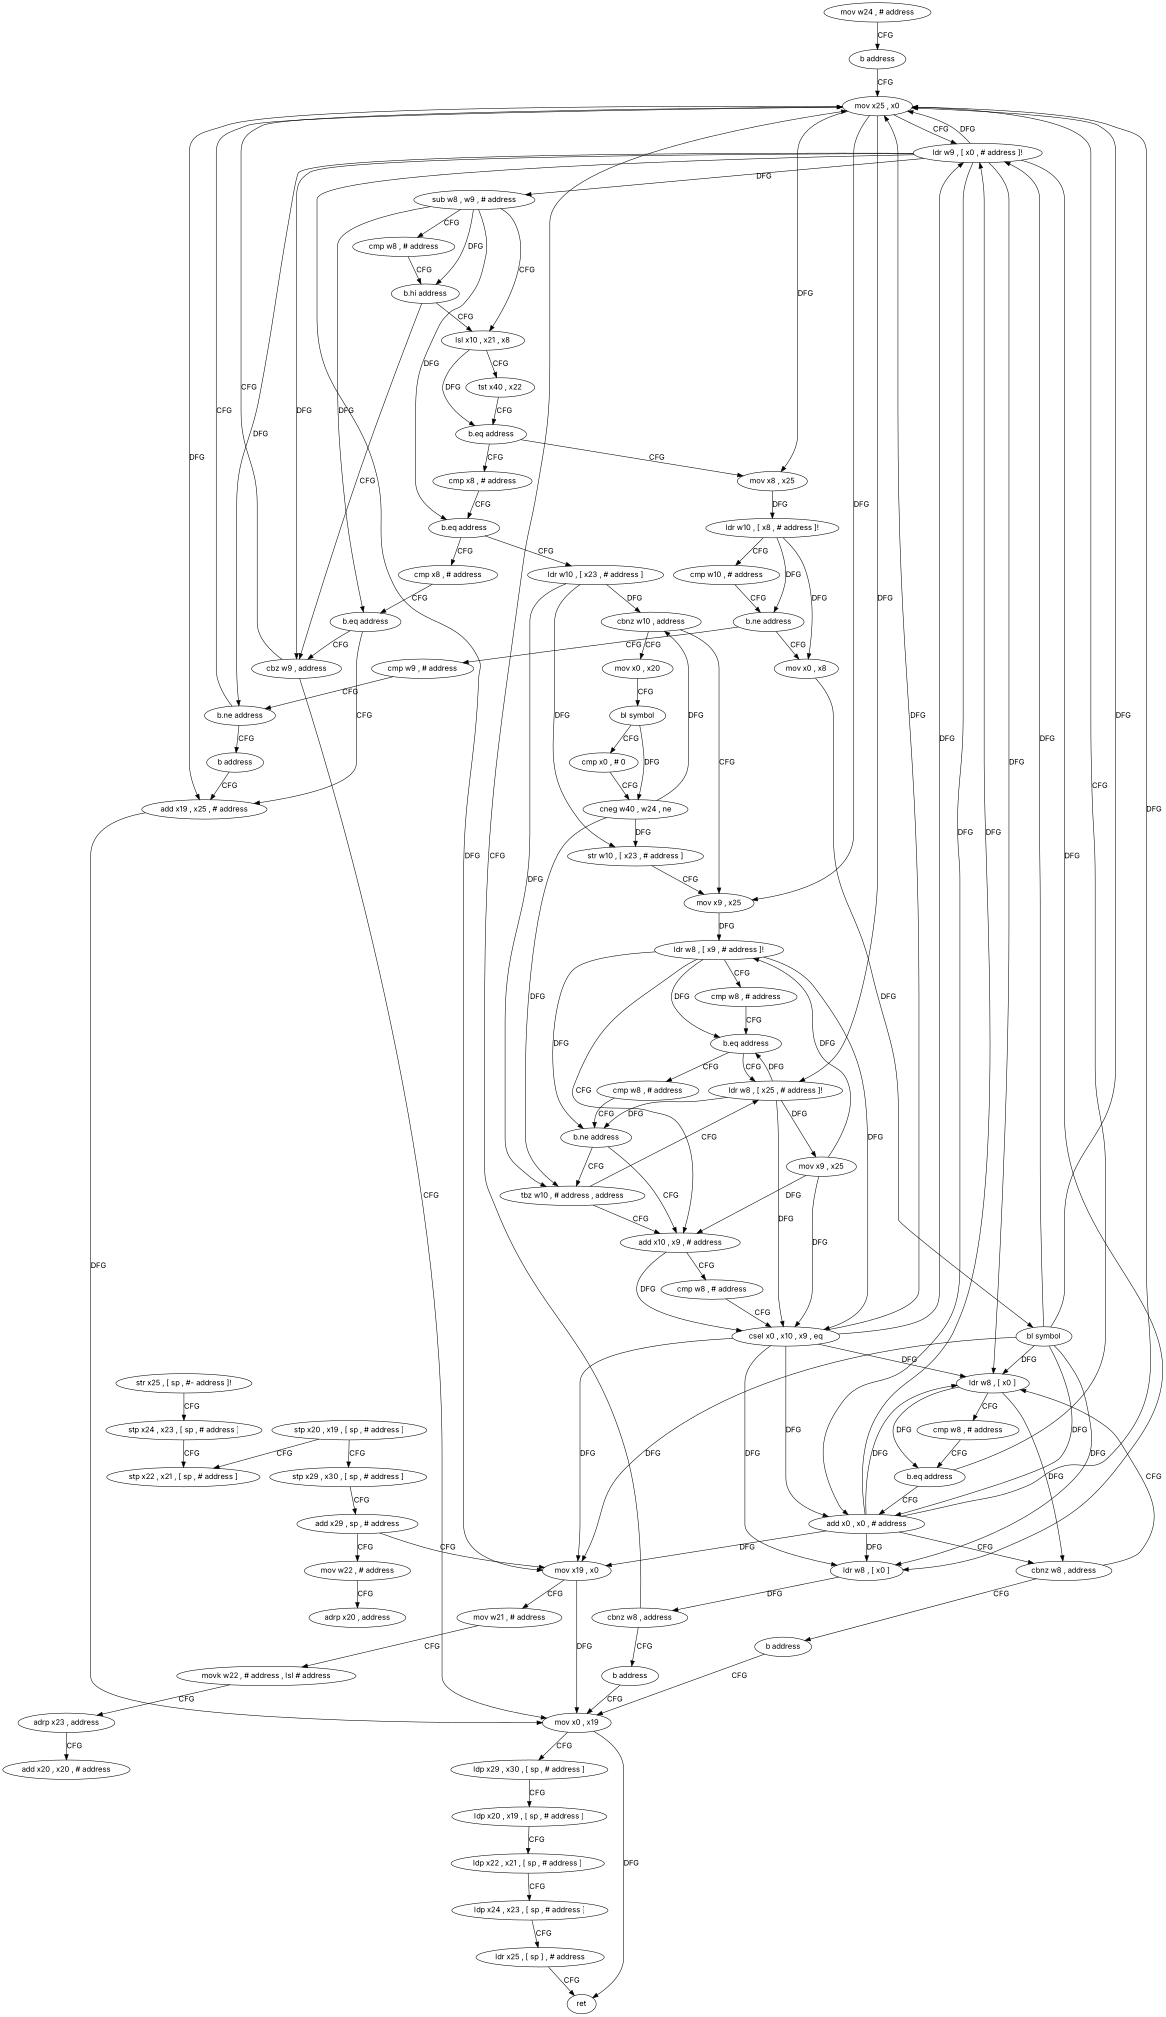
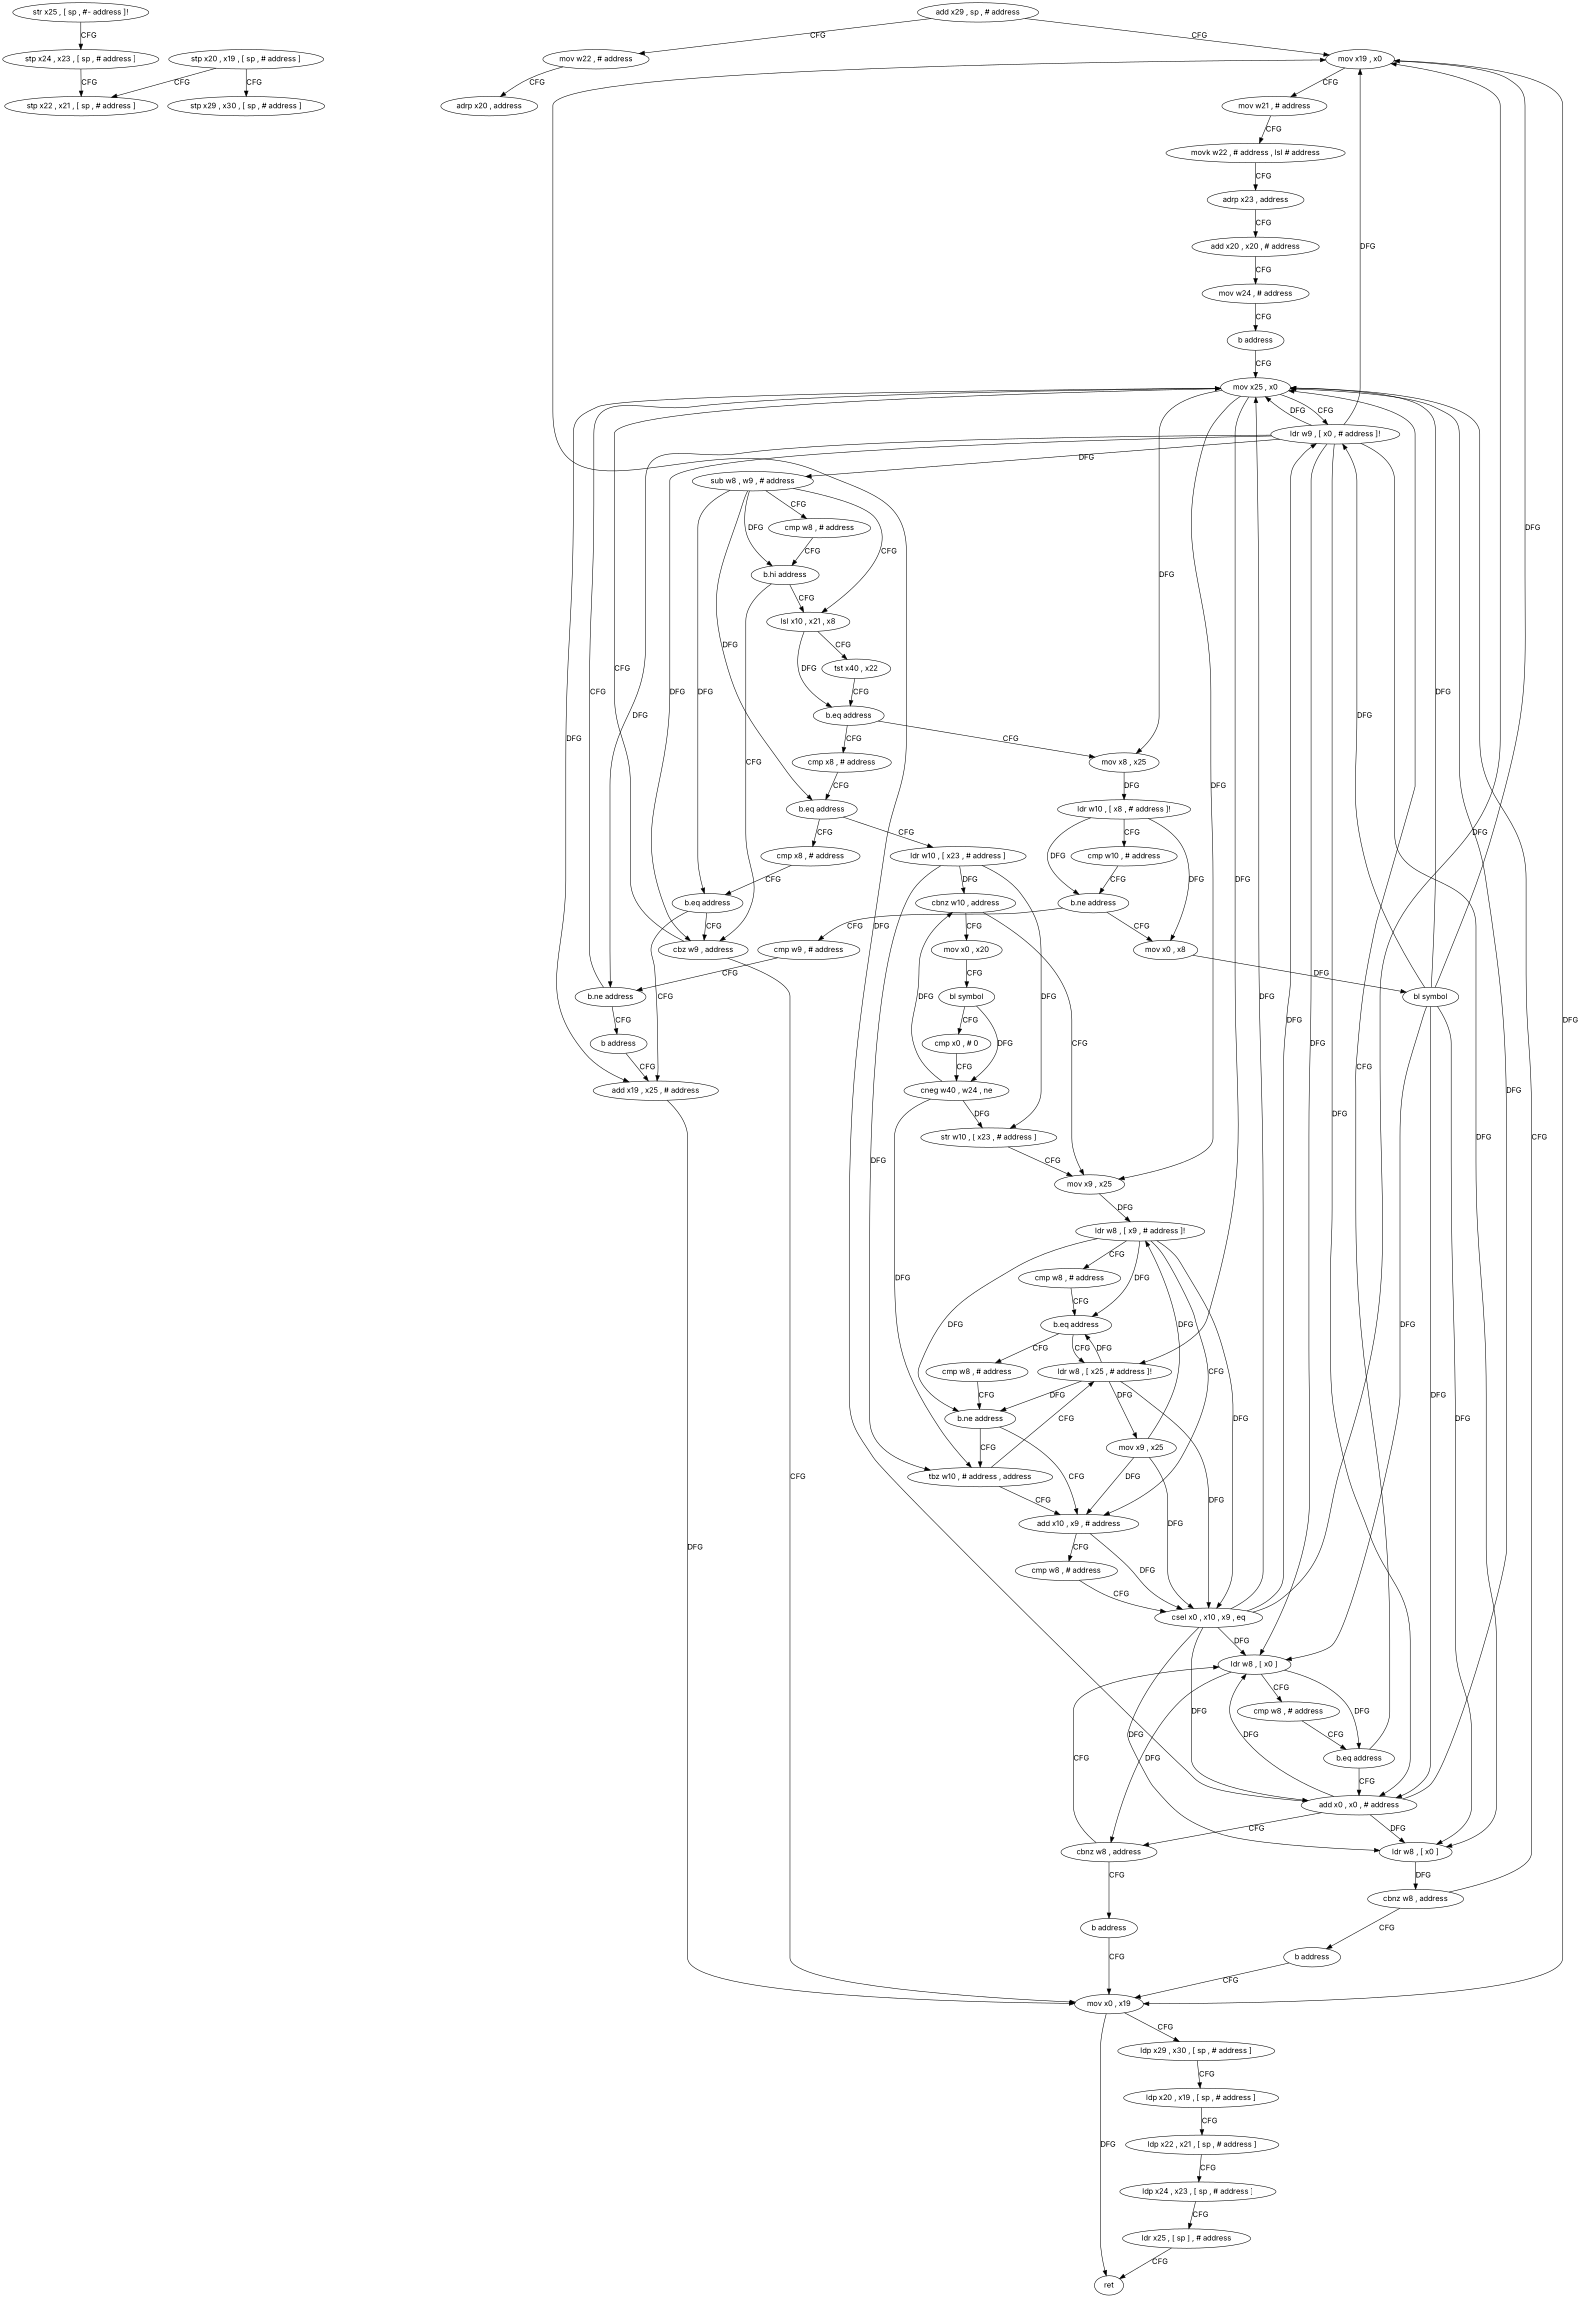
none -> (1256, 268)
(986, 860) -> none
(352, 1498) -> none
